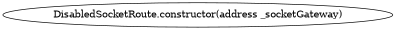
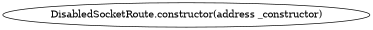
(198, 15) -> (186, 15)
